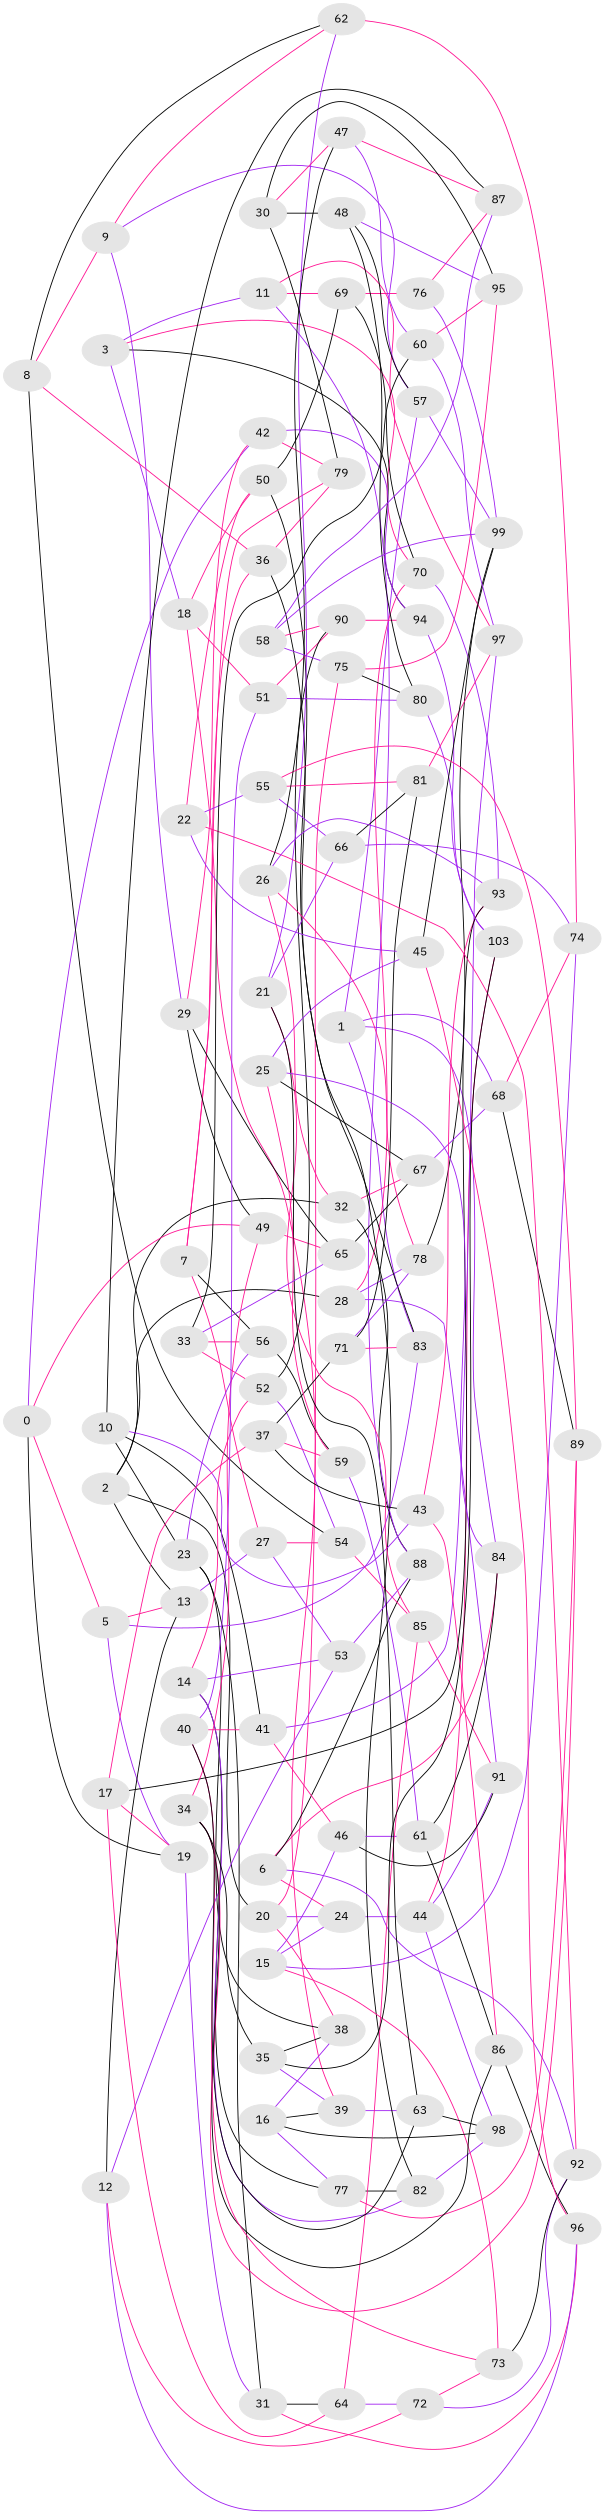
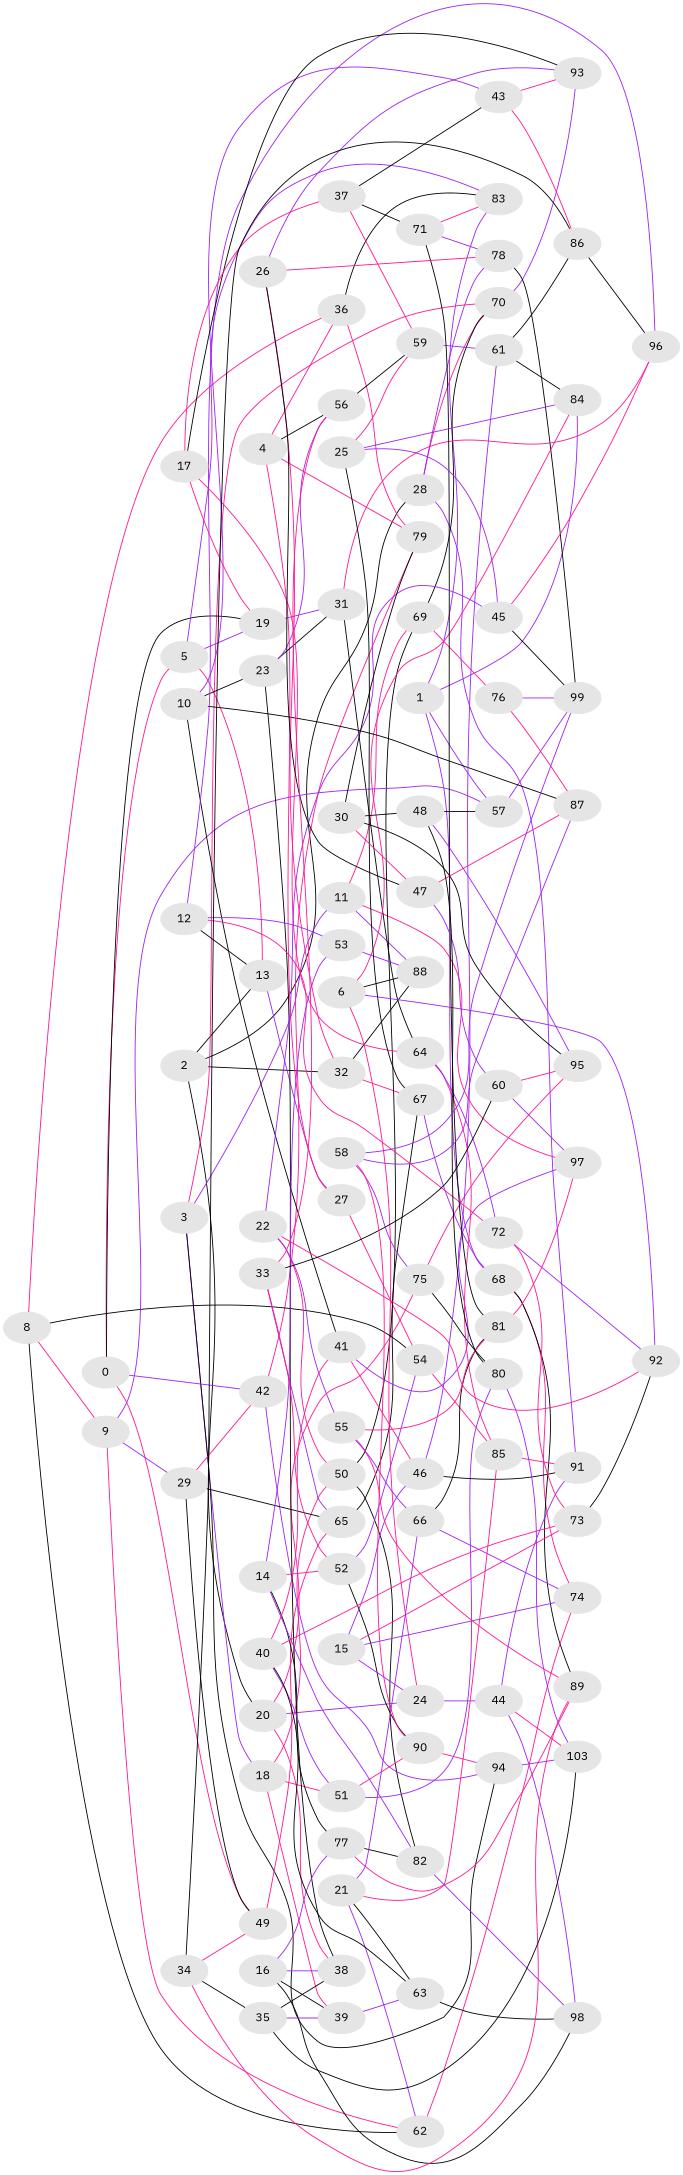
(184, 1261) -> (263, 449)
(301, 1597) -> none
